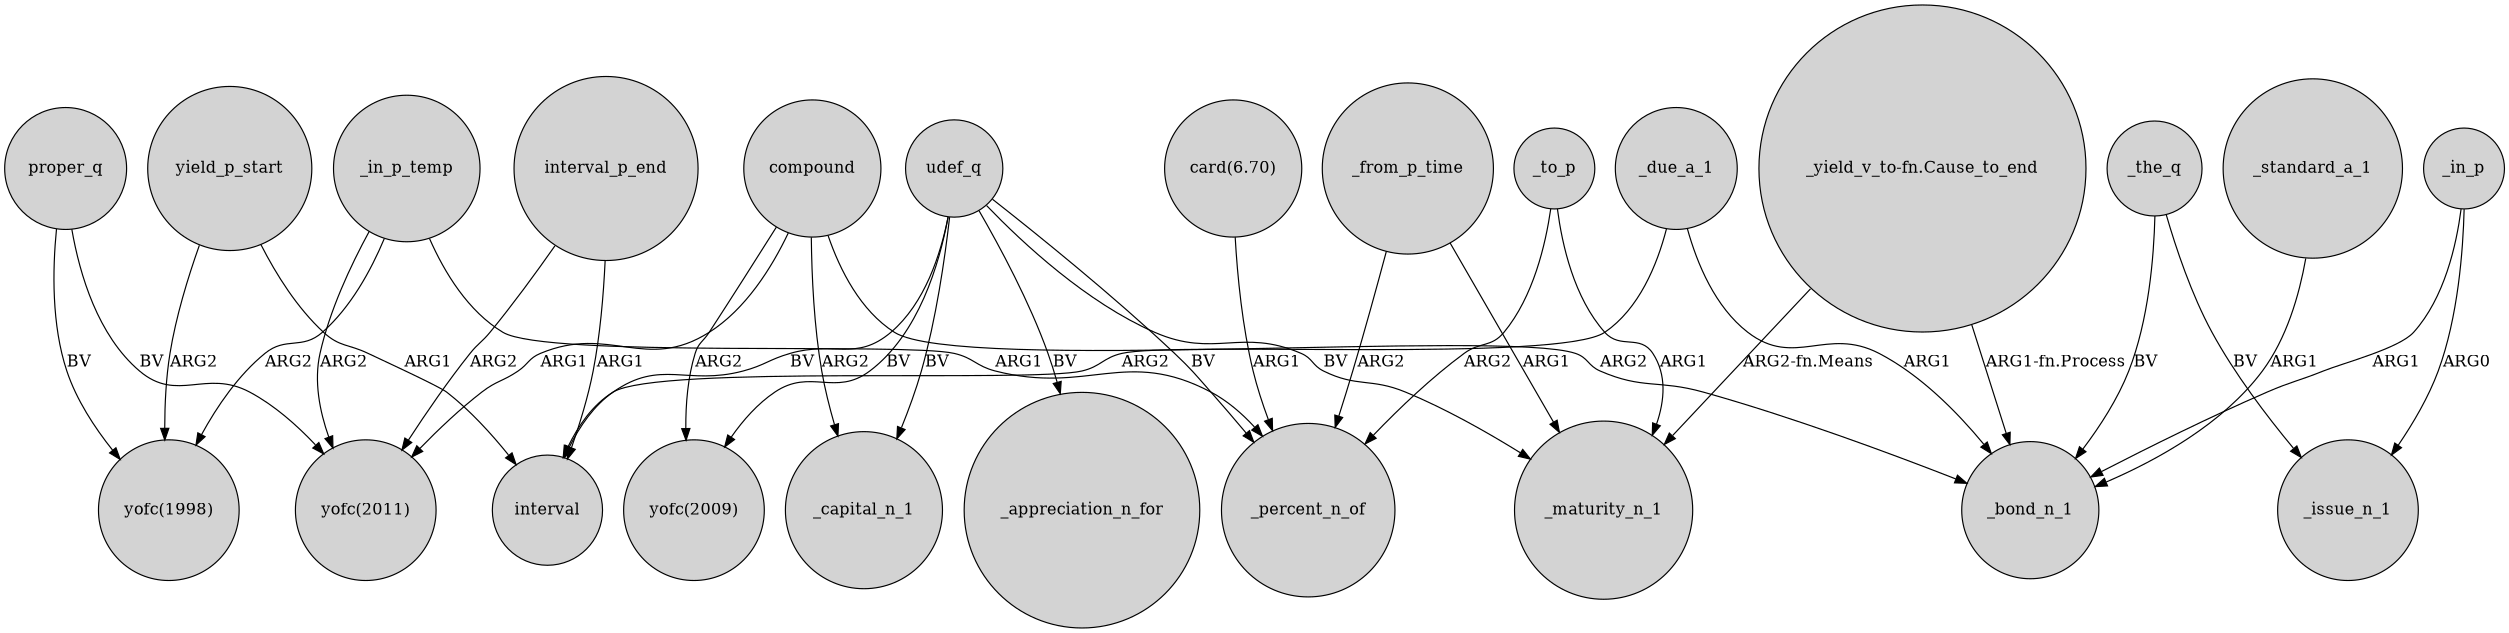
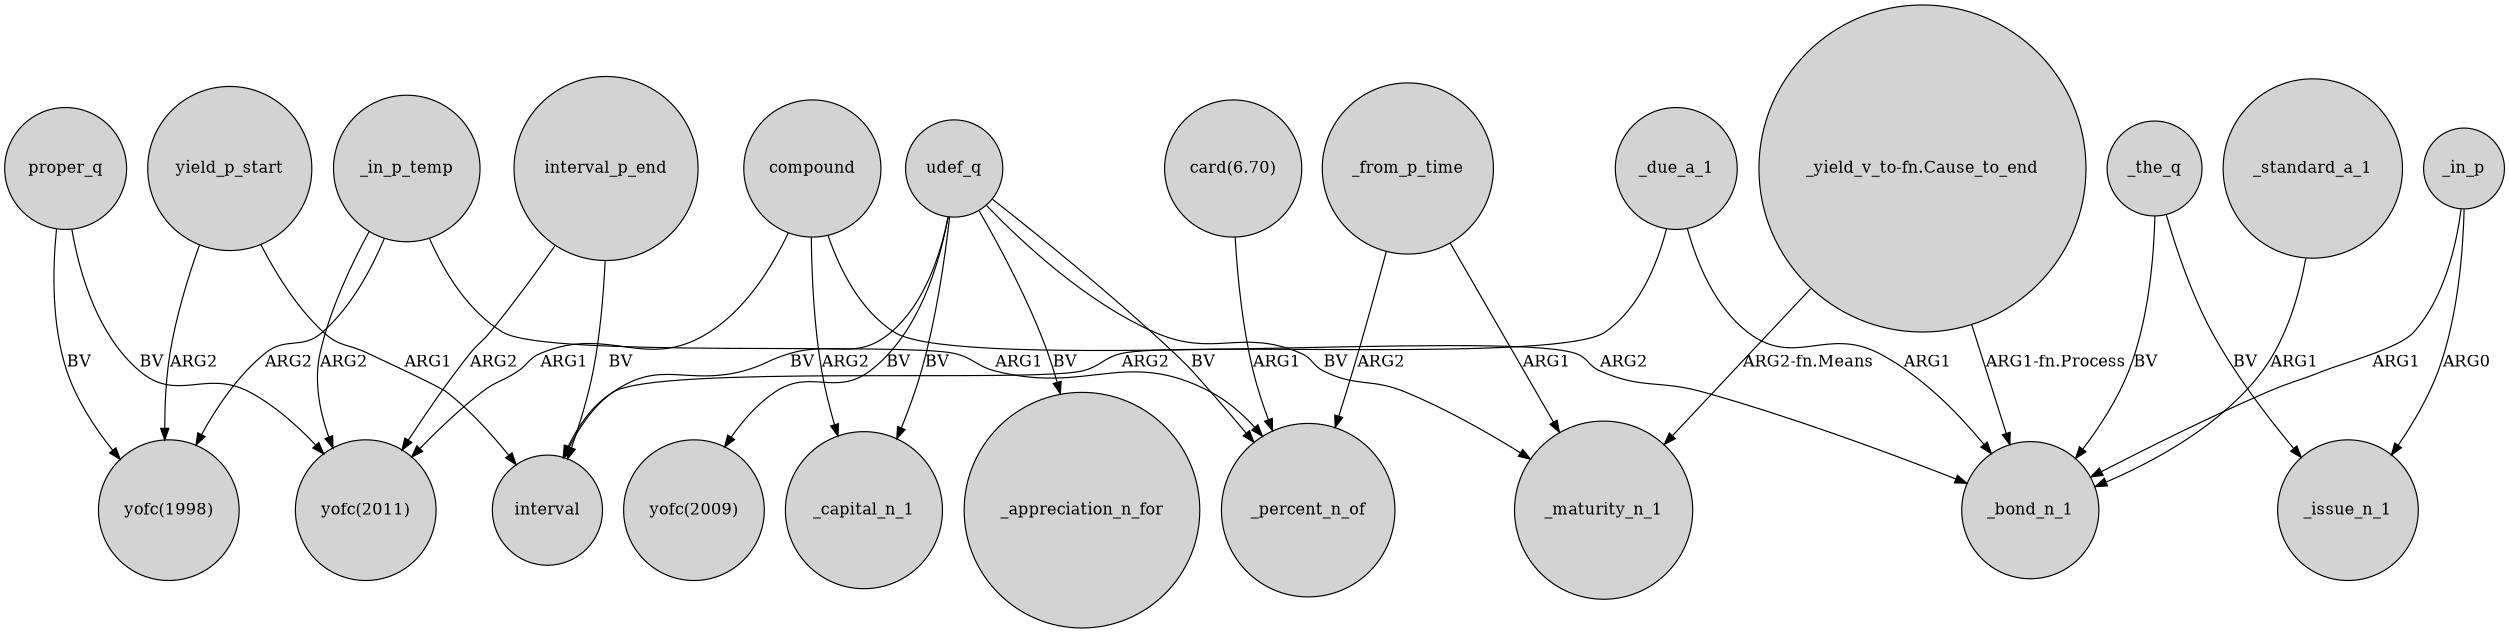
(1554, 168) -> none
(722, 313) -> none
(621, 362) -> (621, 362)
